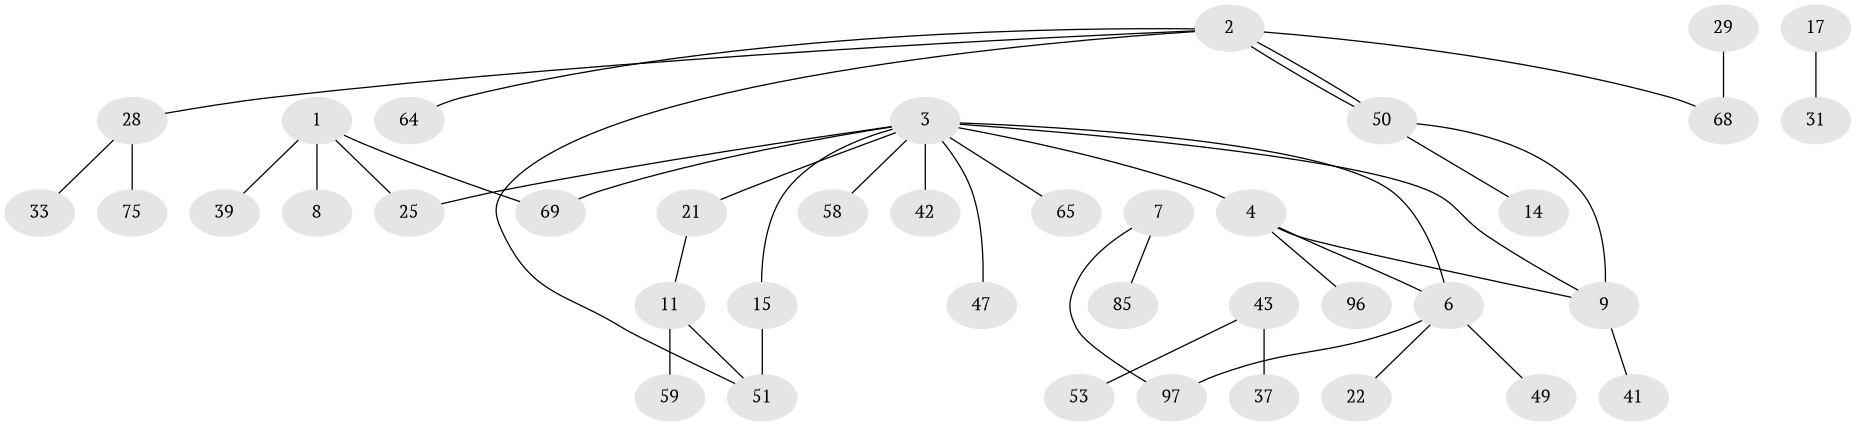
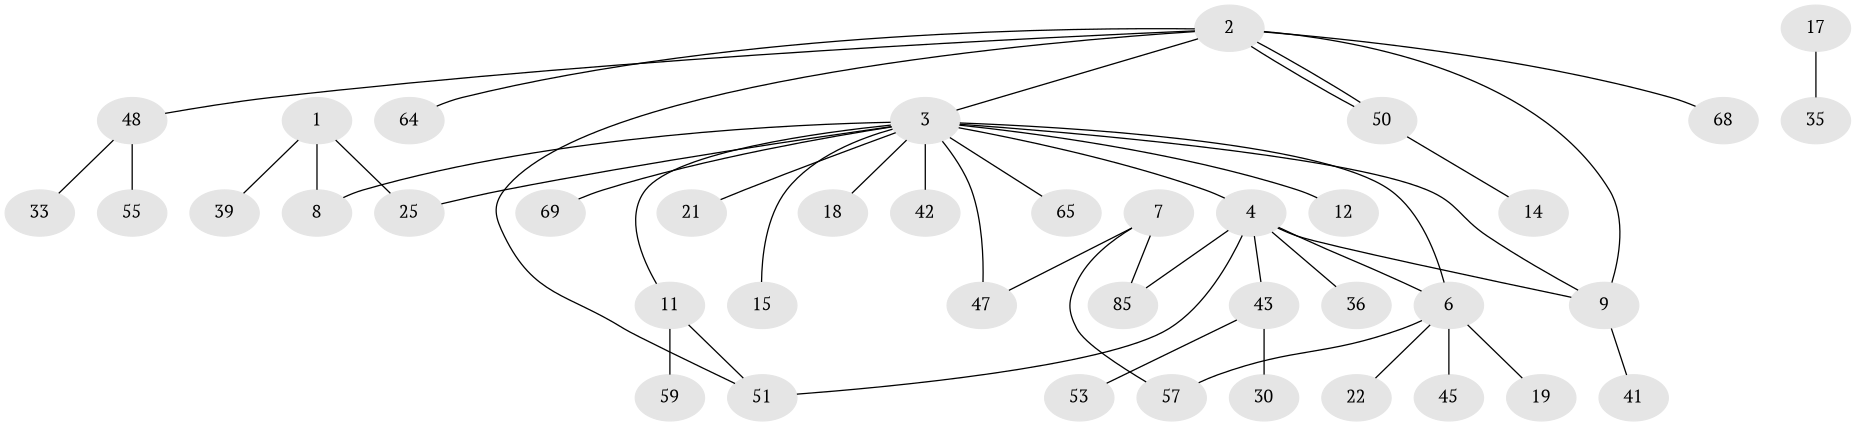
(1724, 28) -> none
none -> (1077, 74)
(132, 121) -> (132, 121)
(1816, 121) -> (1816, 121)
none -> (614, 142)
(1548, 164) -> (1498, 94)
(431, 170) -> none
(132, 213) -> (132, 213)
(833, 213) -> (833, 213)
none -> (1344, 213)
(681, 259) -> (651, 185)
none -> (1070, 259)
none -> (1187, 259)
none -> (1258, 259)
(1356, 305) -> (1356, 305)
(762, 352) -> (1045, 365)
(1172, 398) -> (1172, 398)
(1264, 398) -> (1264, 398)
none -> (1449, 398)
(1541, 398) -> (1541, 398)
